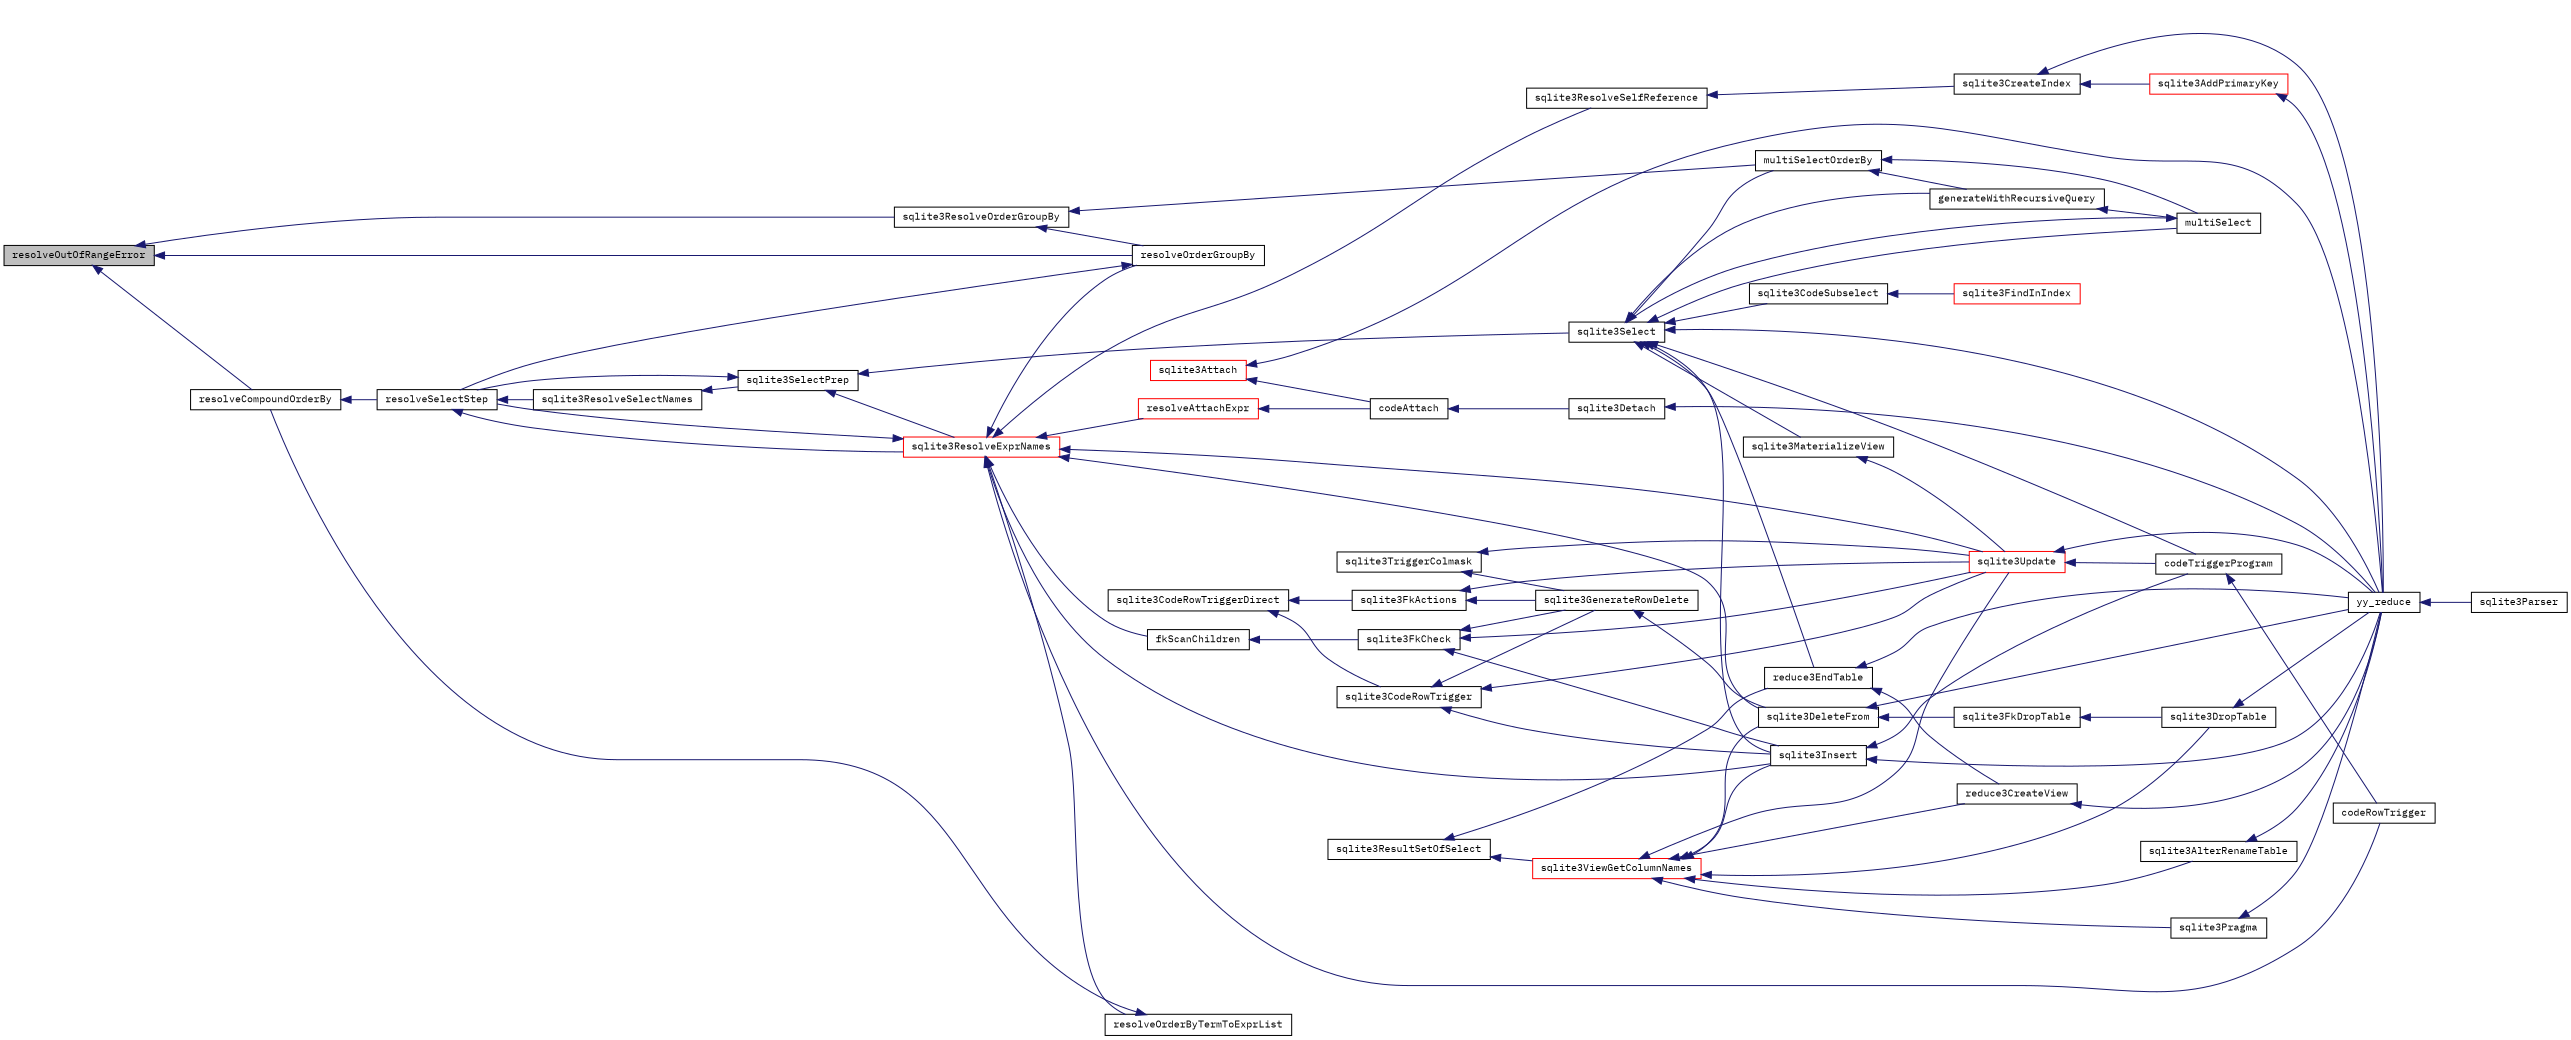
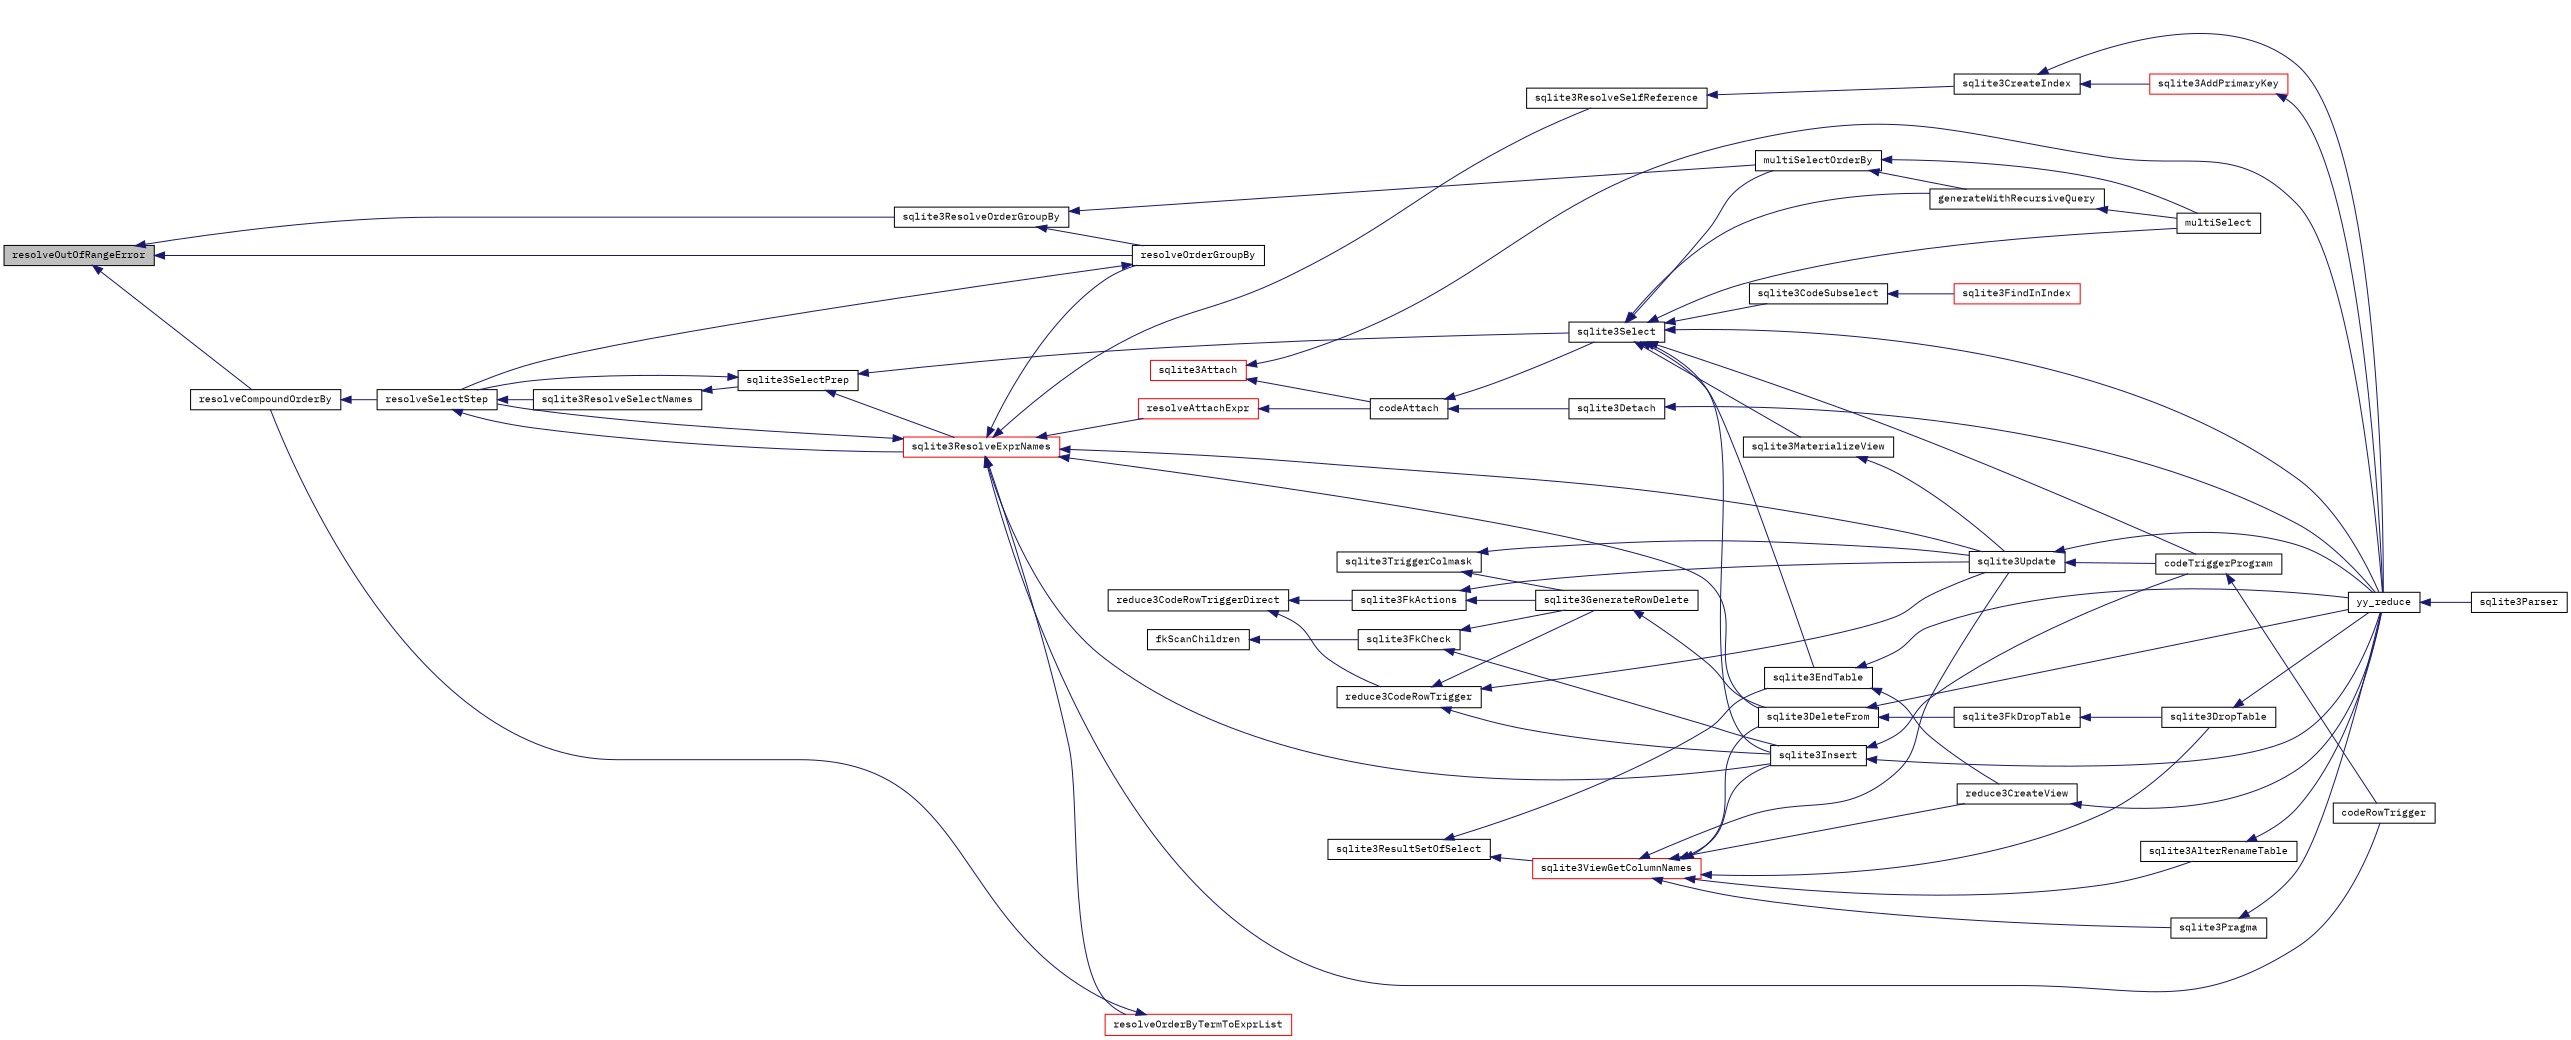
(1888, 236) -> (1525, 371)
(2017, 562) -> (2017, 562)
(1051, 569) -> none
(1198, 600) -> (1198, 600)
(1710, 619) -> none
(1819, 678) -> (1819, 678)
(1409, 697) -> (1409, 697)
(1198, 1025) -> (1198, 1025)
